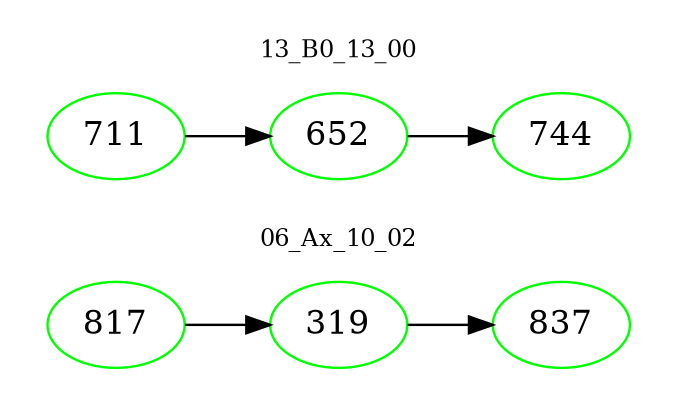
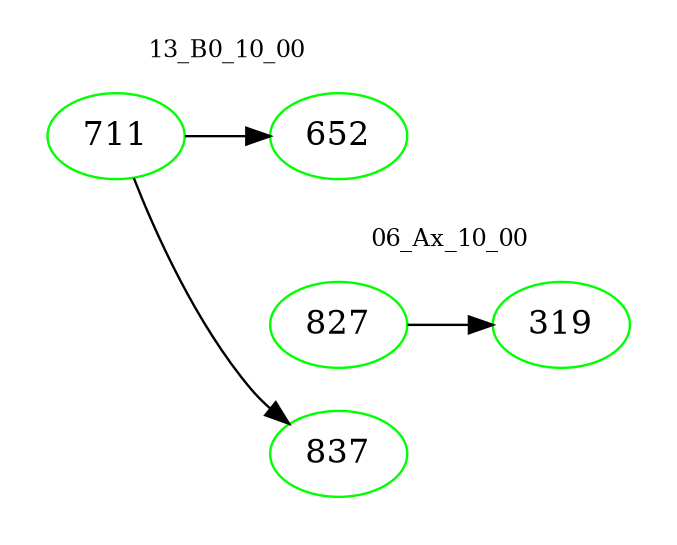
(339, 51) -> (227, 51)
(561, 136) -> none
(339, 240) -> (450, 240)
(116, 325) -> (339, 325)
(438, 325) -> (191, 300)
